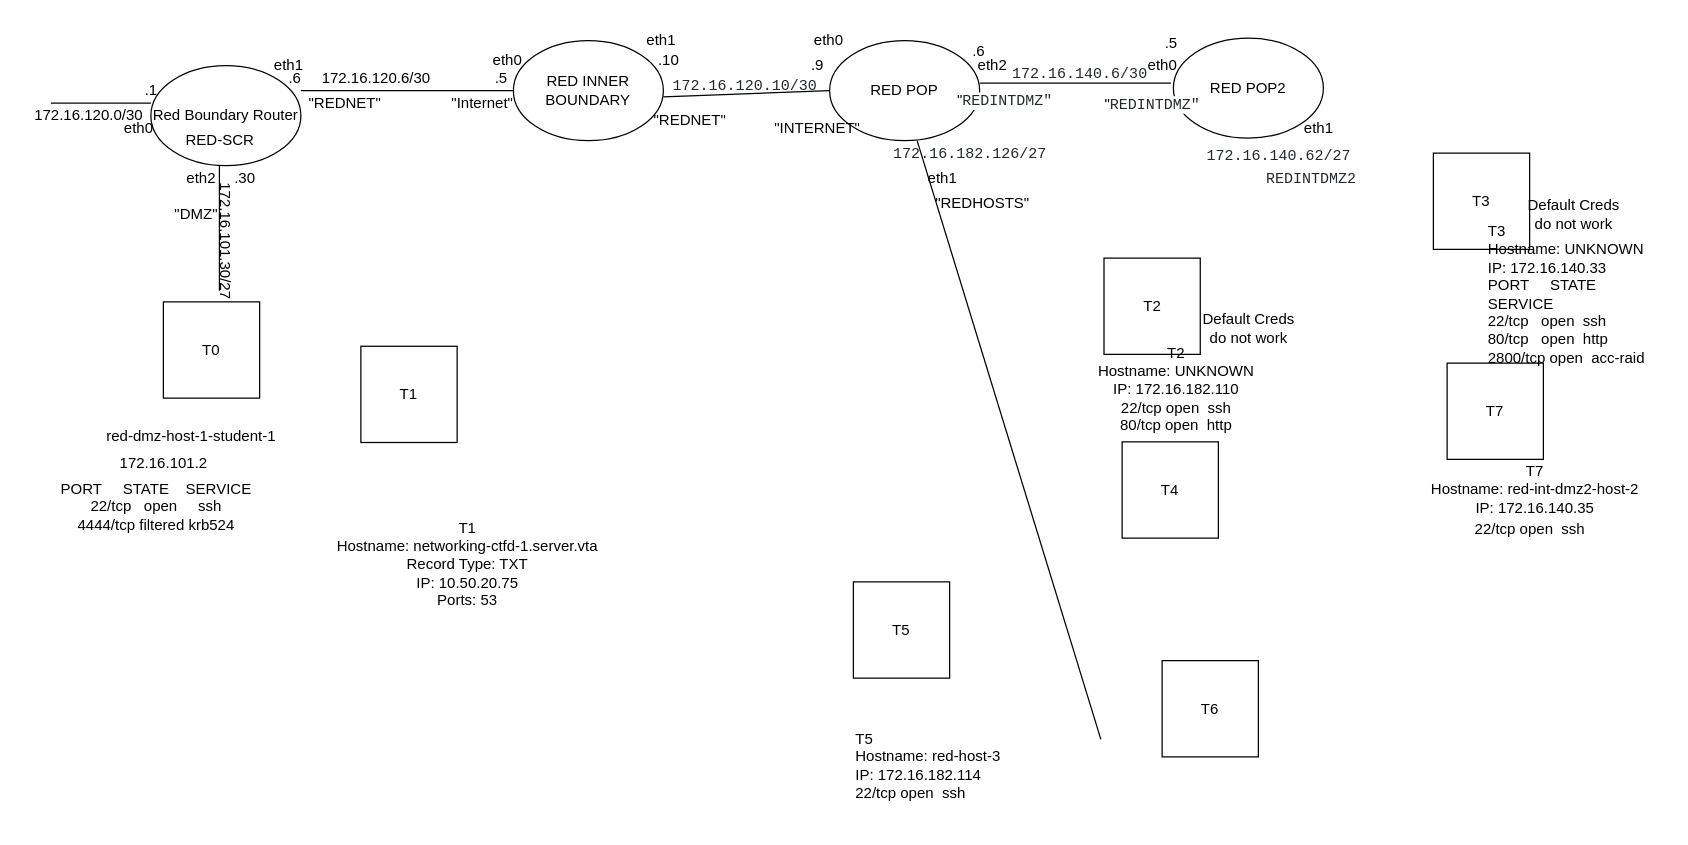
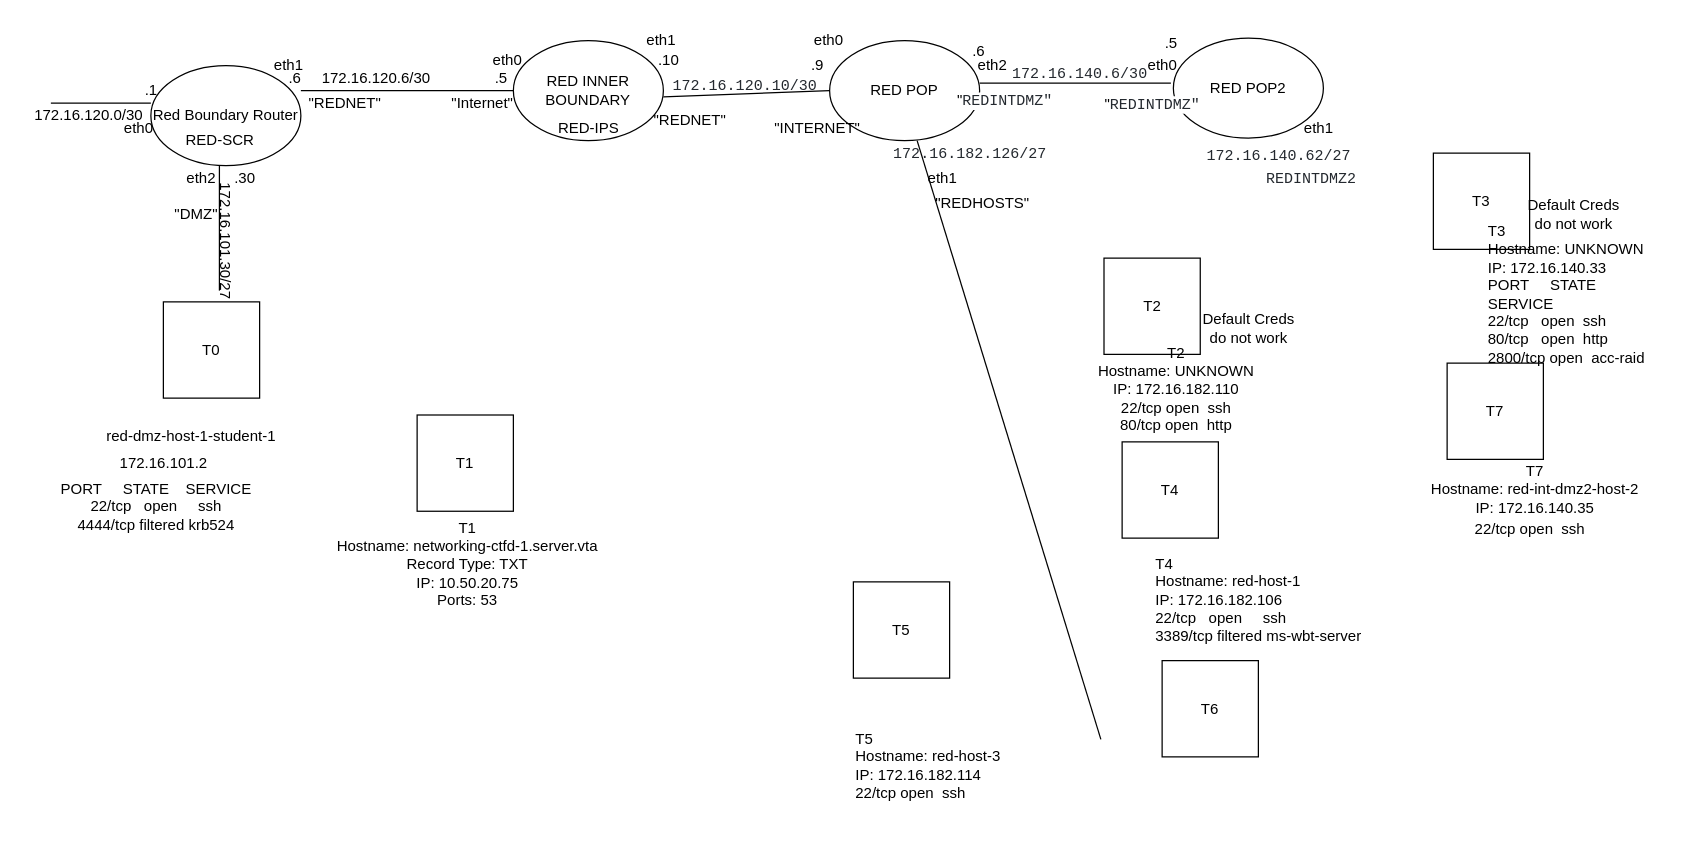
none -> (588, 128)
(409, 394) -> (465, 463)
none -> (1267, 604)
